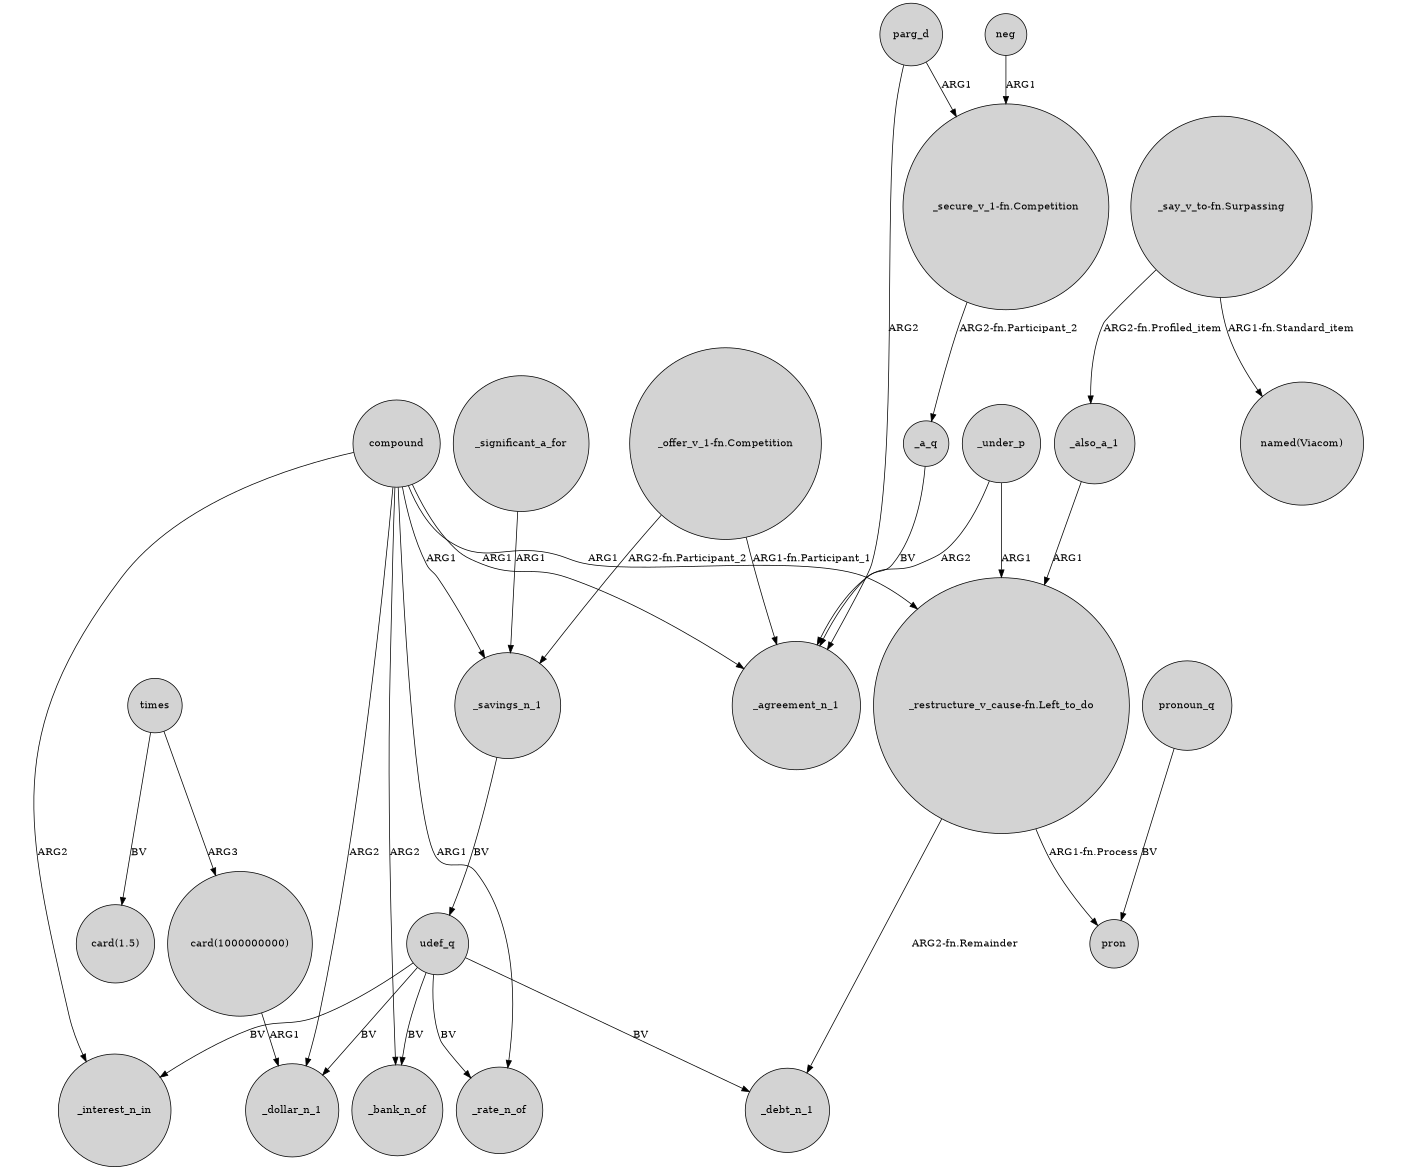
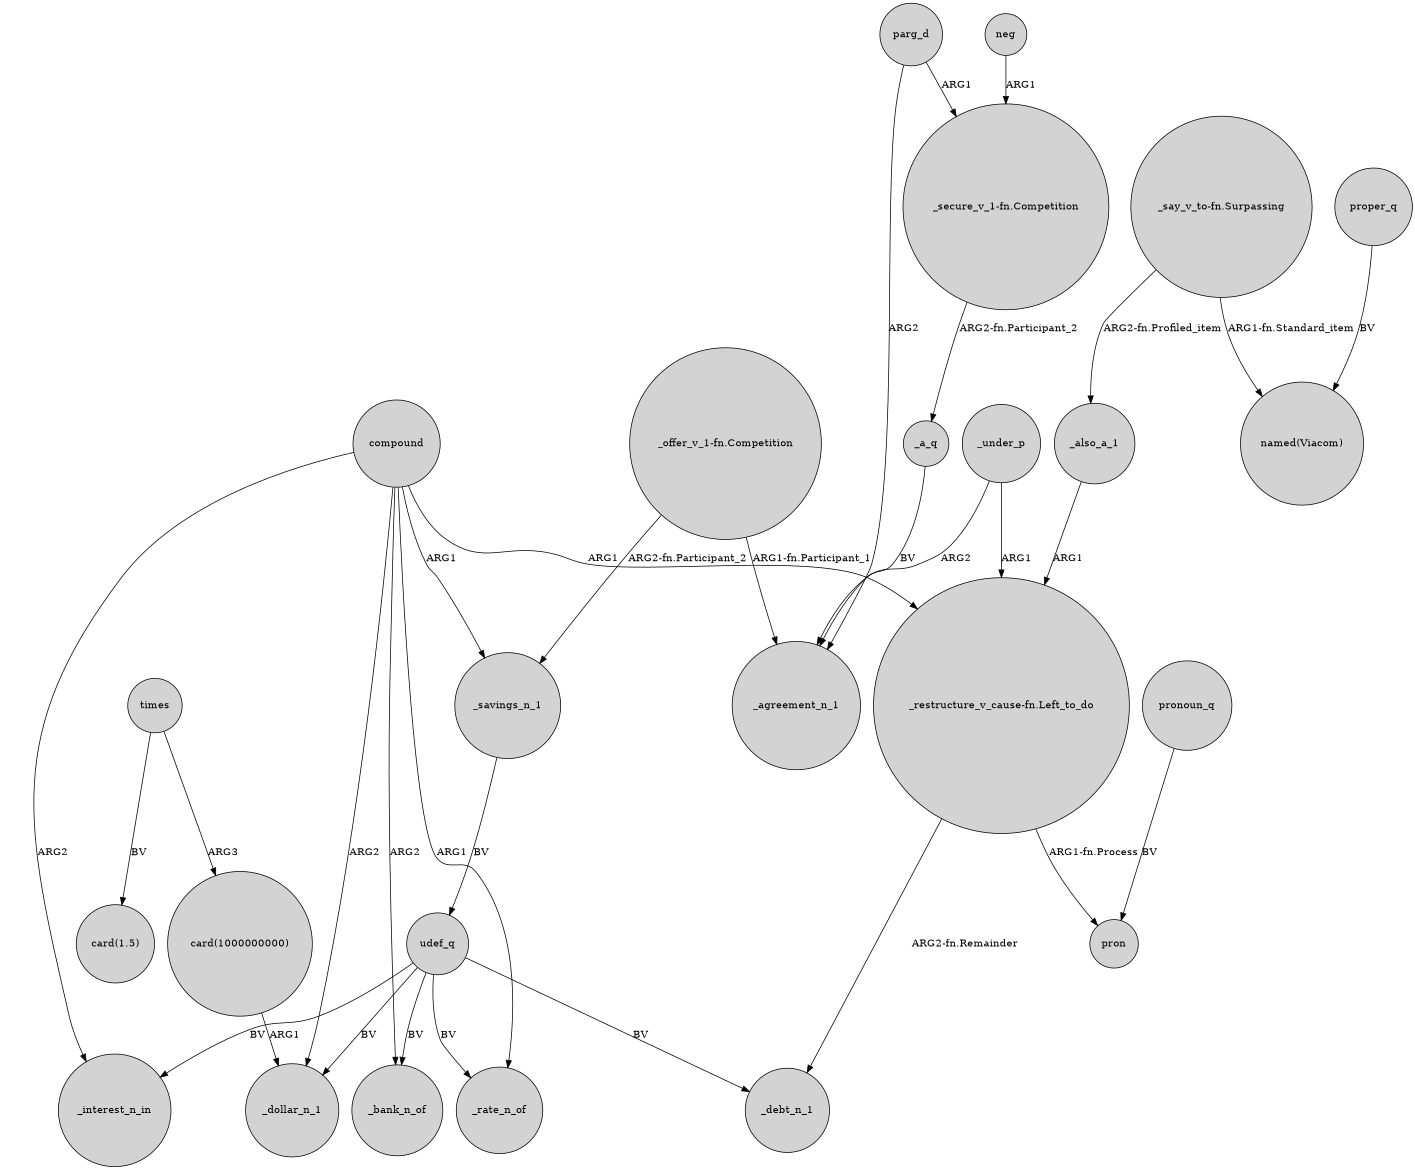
none -> (1374, 207)
(521, 444) -> none
(565, 577) -> none
